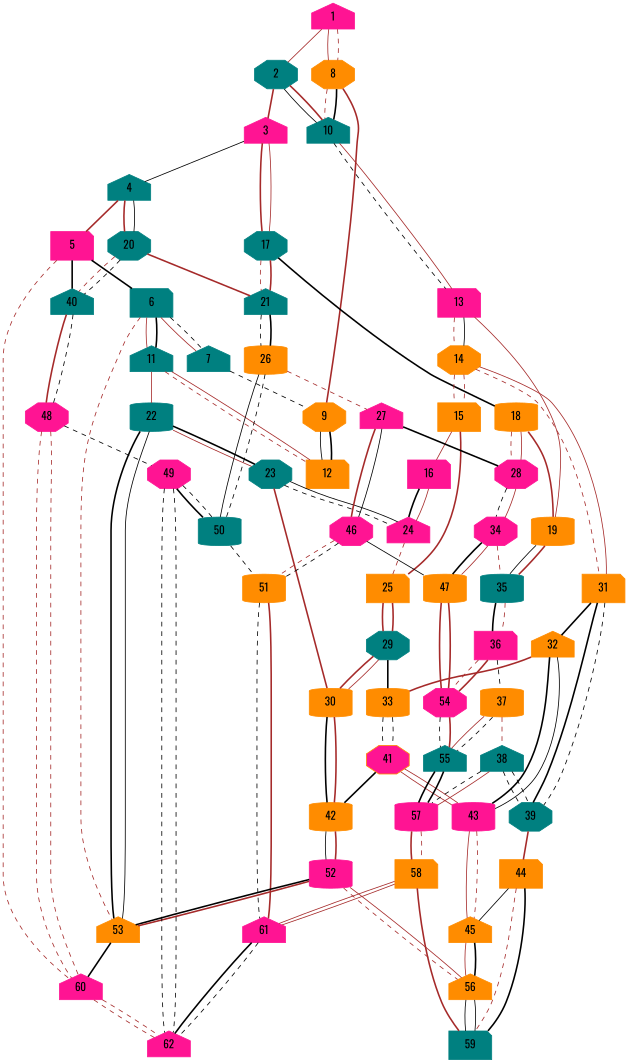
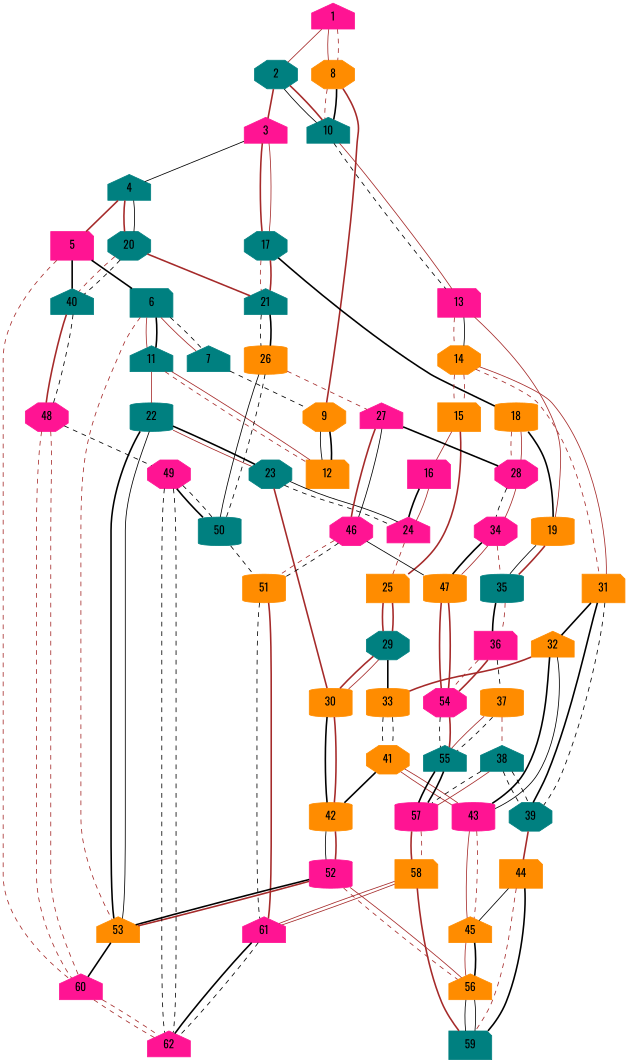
(548, 472) -> (548, 472)
(388, 760) -> (388, 760)
